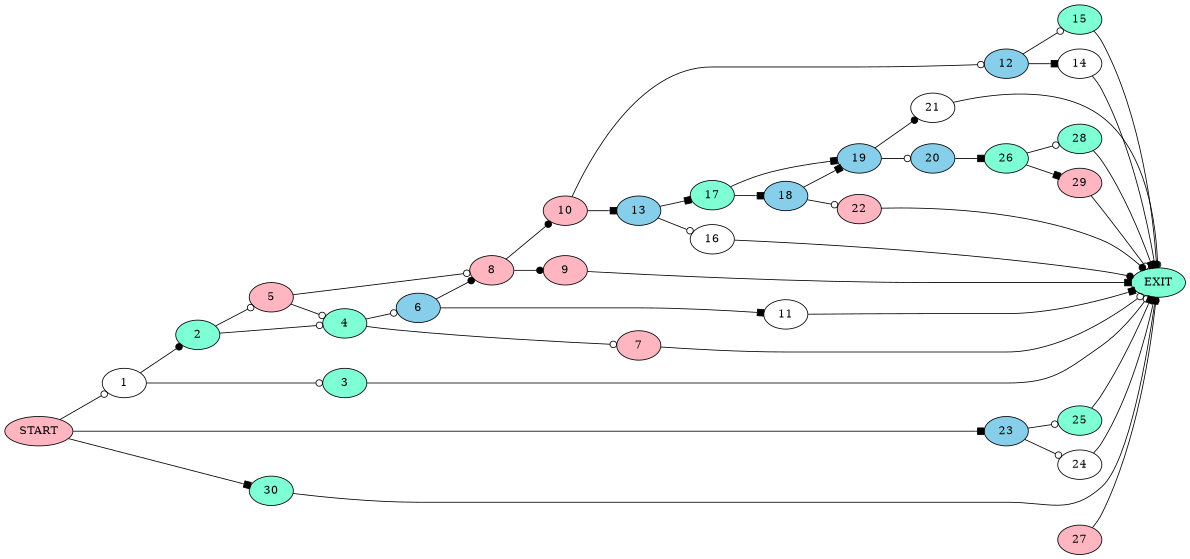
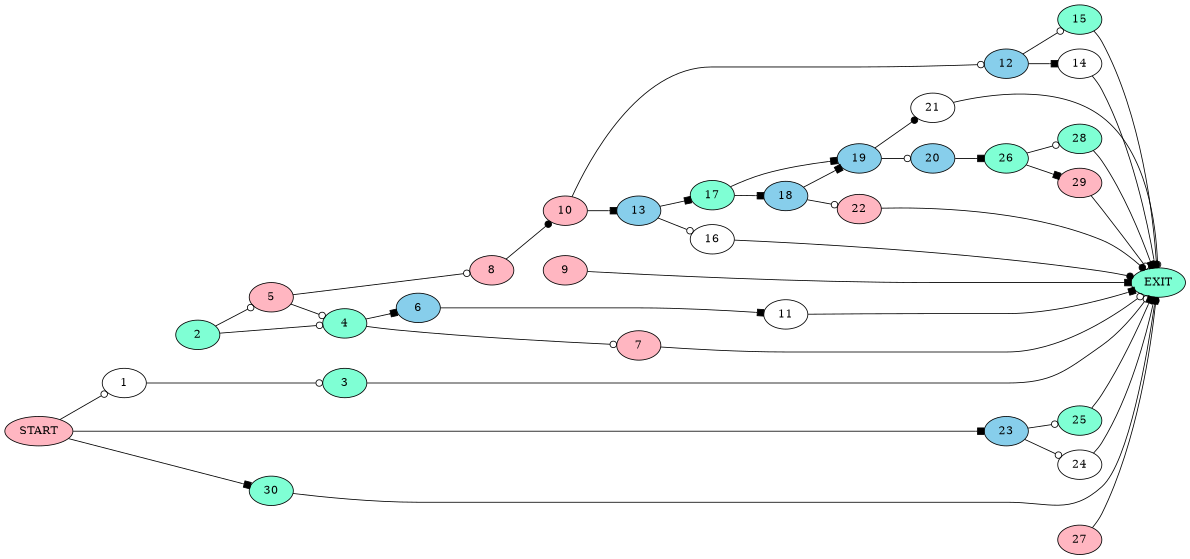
(525, 270) -> none
(452, 291) -> none
(378, 316) -> (378, 316)
(158, 361) -> none
